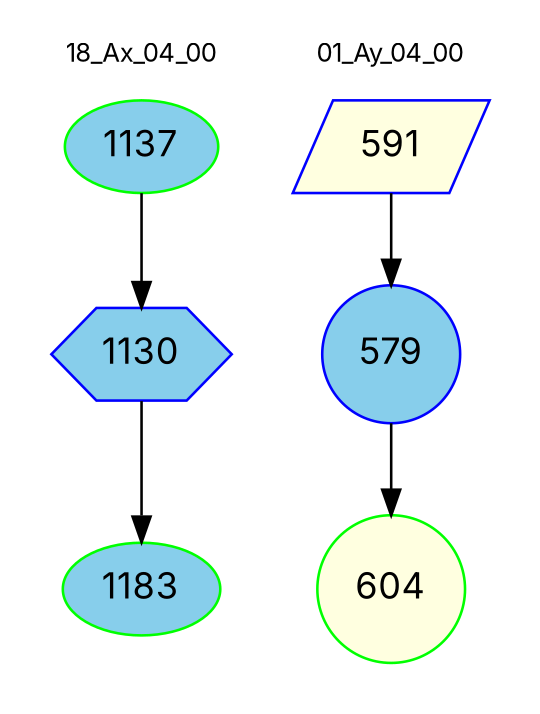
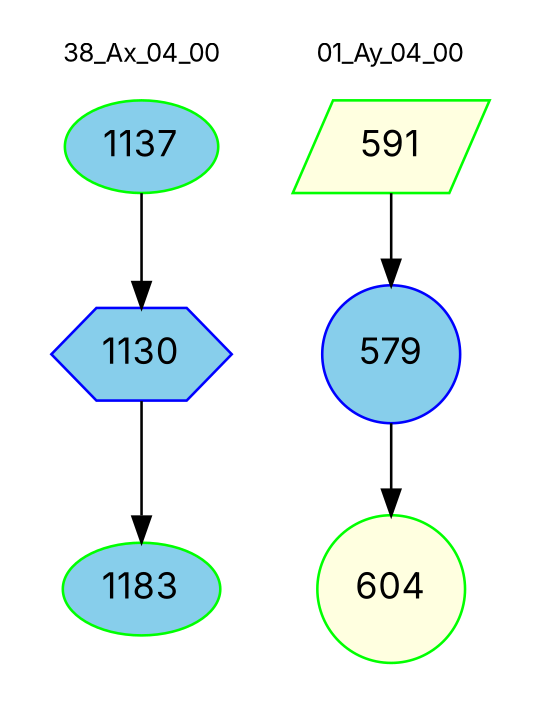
(142, 55) -> (142, 55)
(391, 147) -> (391, 147)
